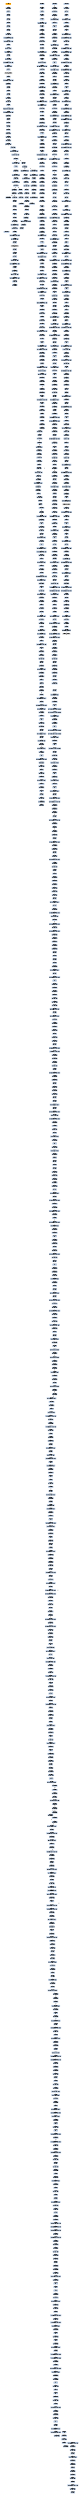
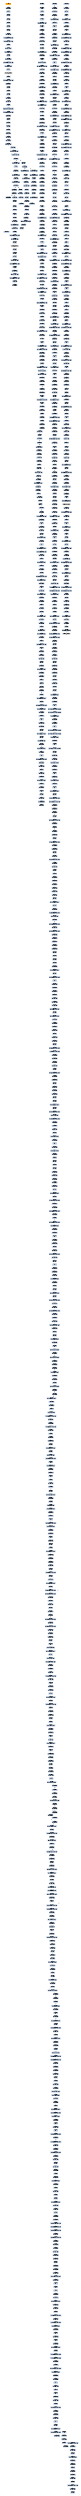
none -> (55, 687)
